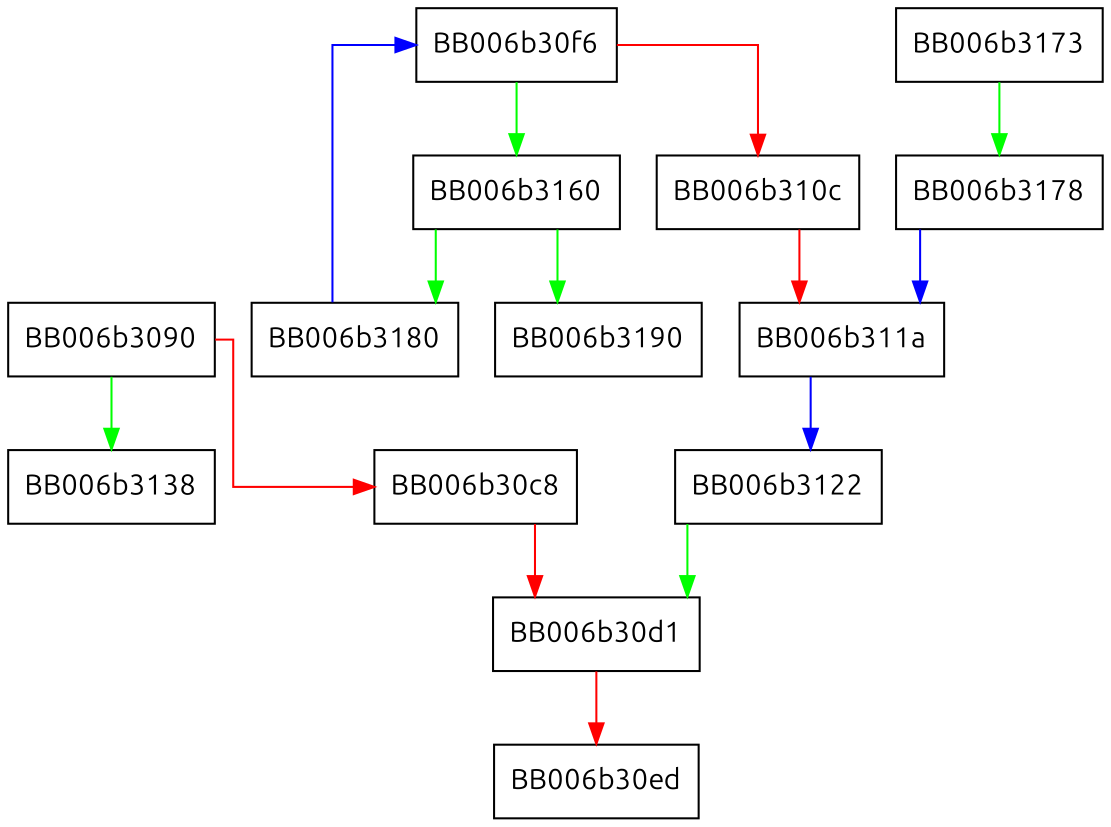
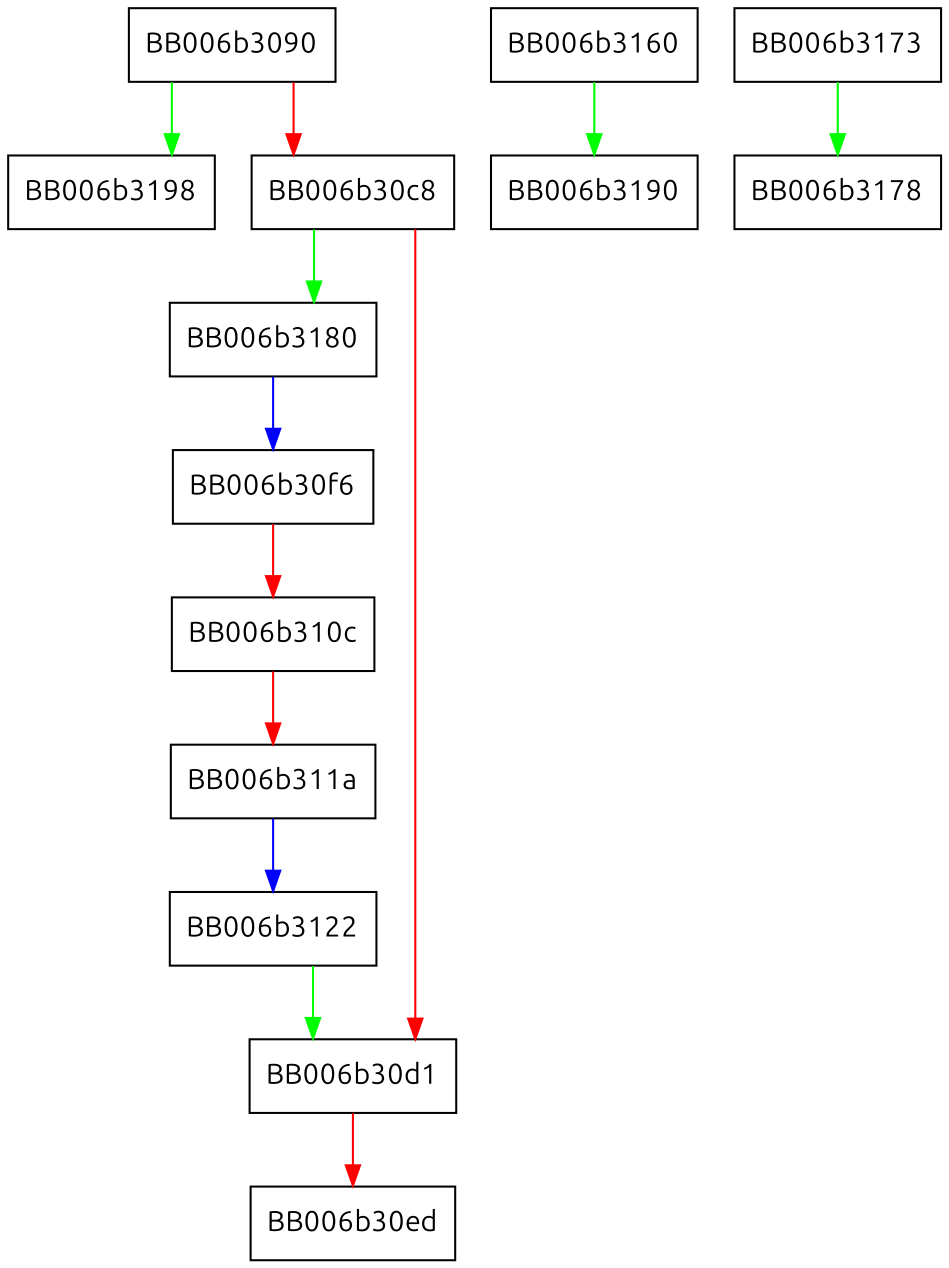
(517, 108) -> none
(436, 255) -> (314, 255)
(920, 255) -> none
(111, 487) -> (111, 192)
